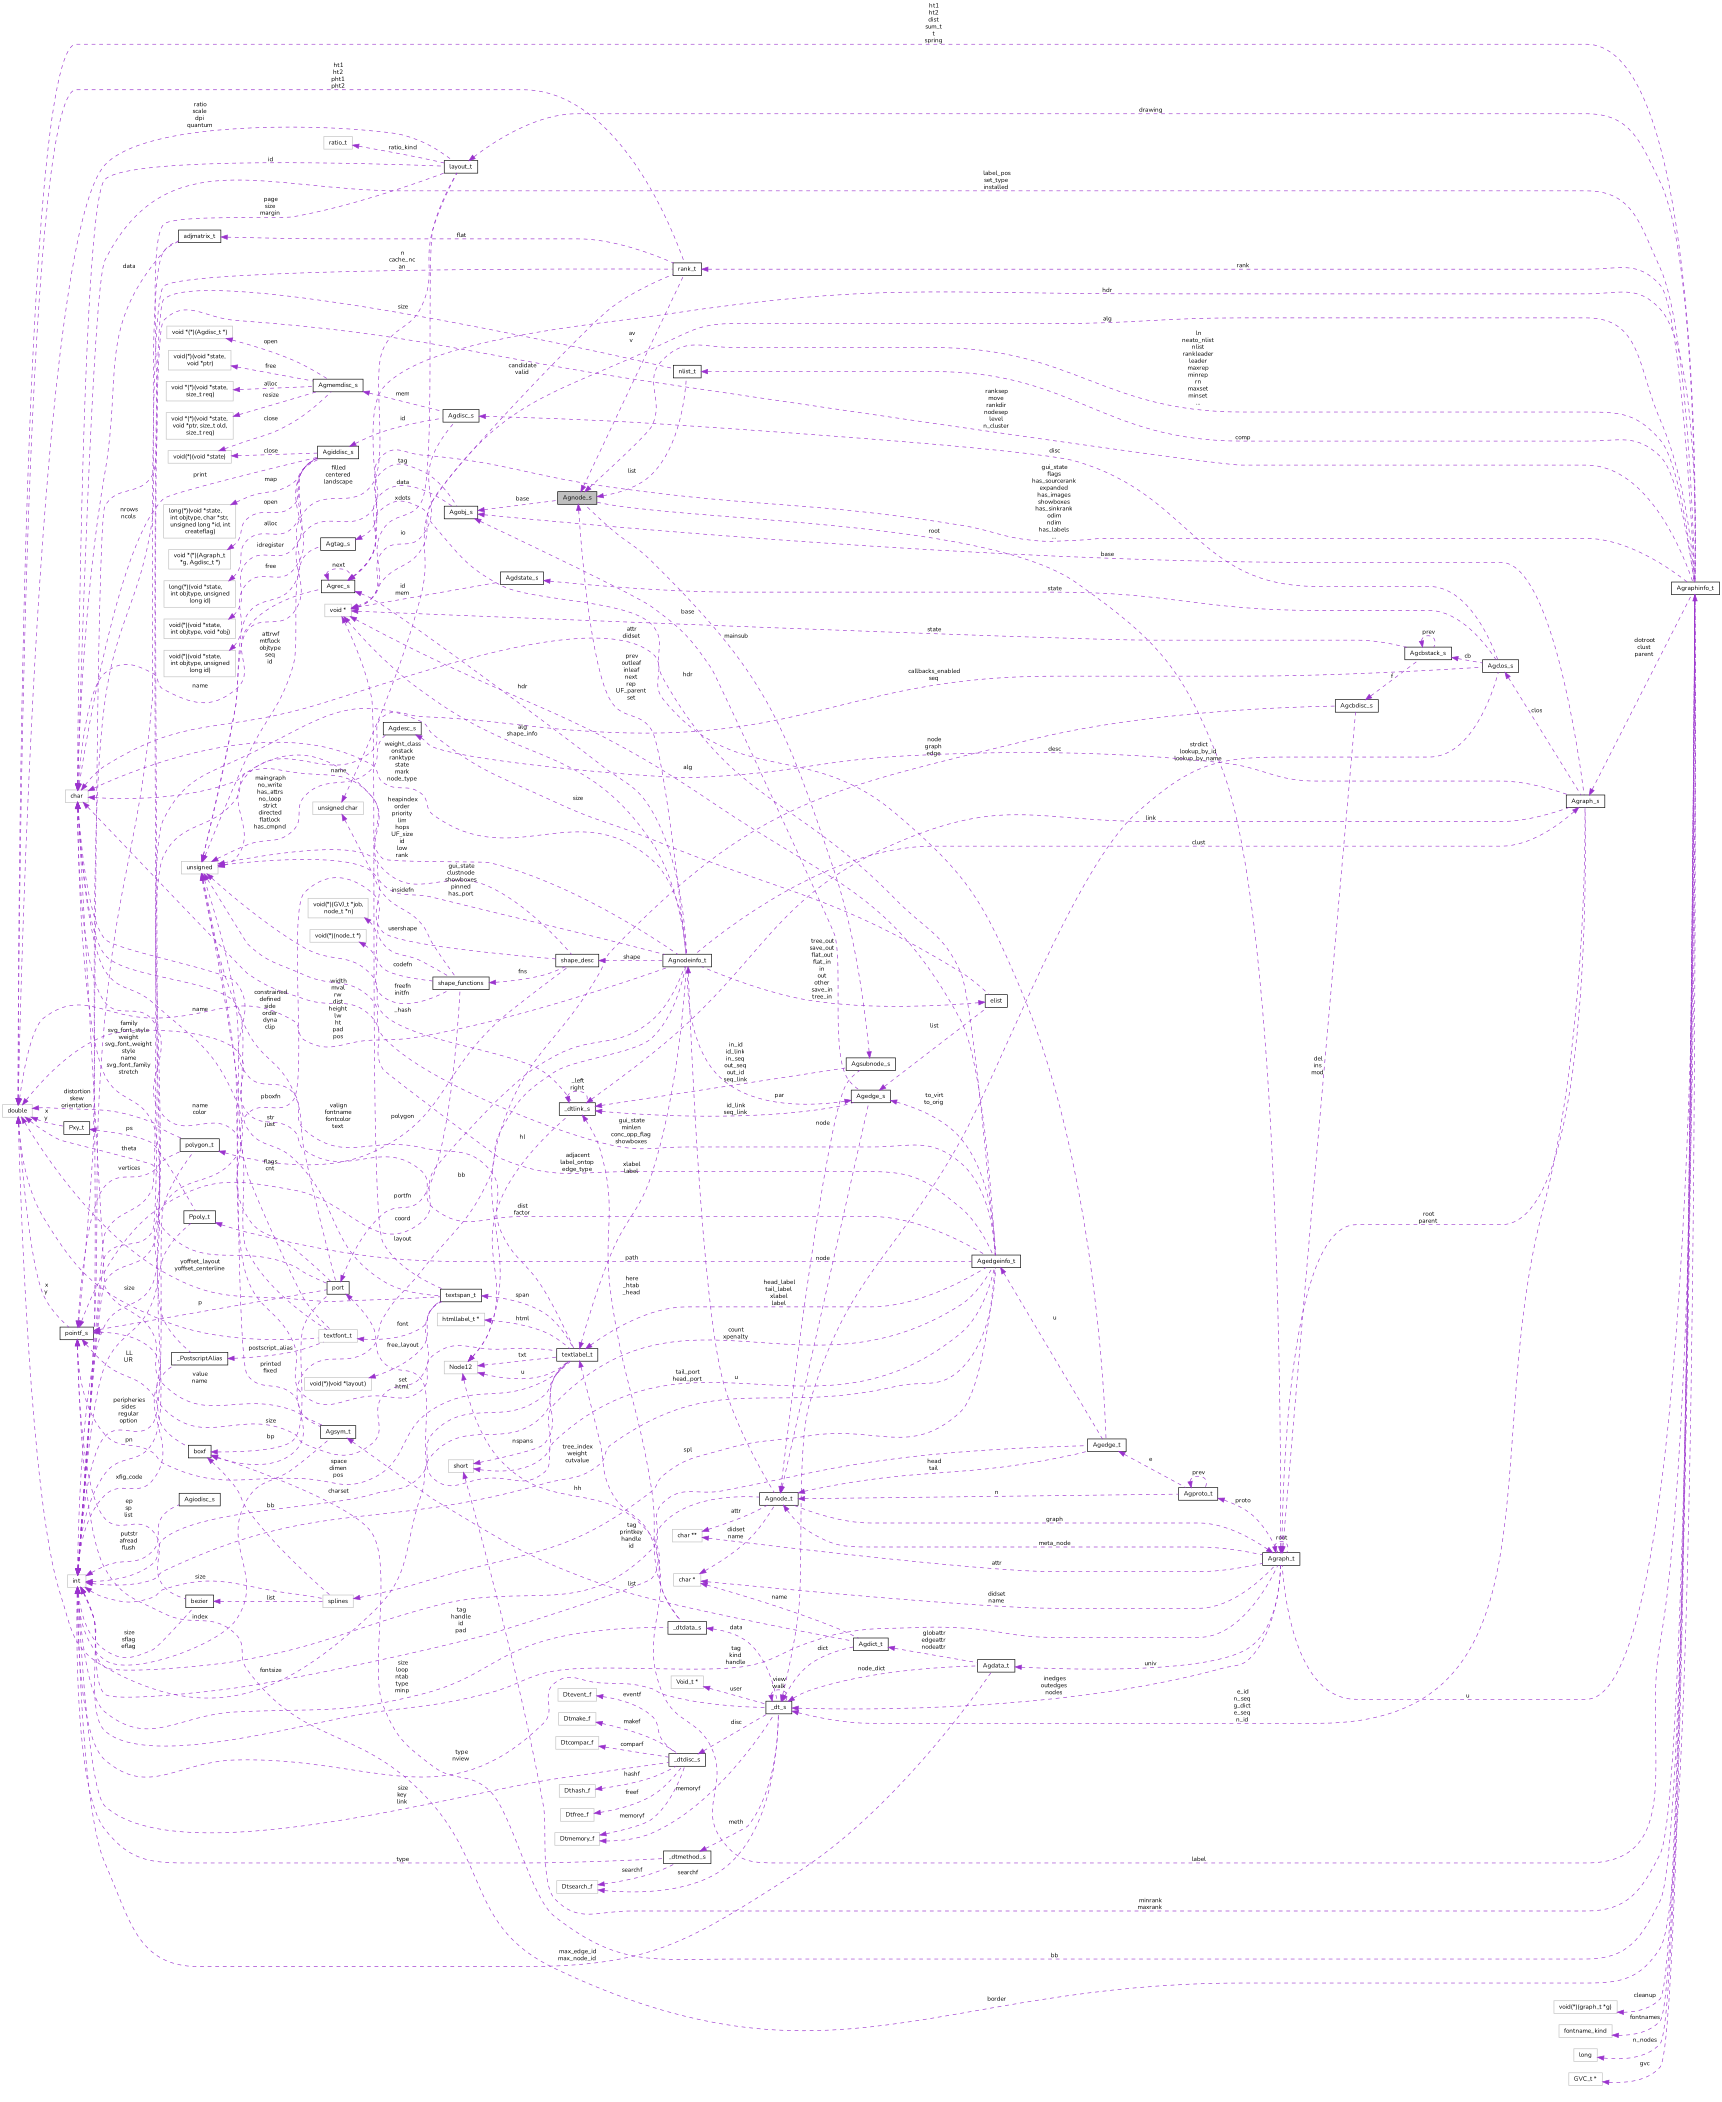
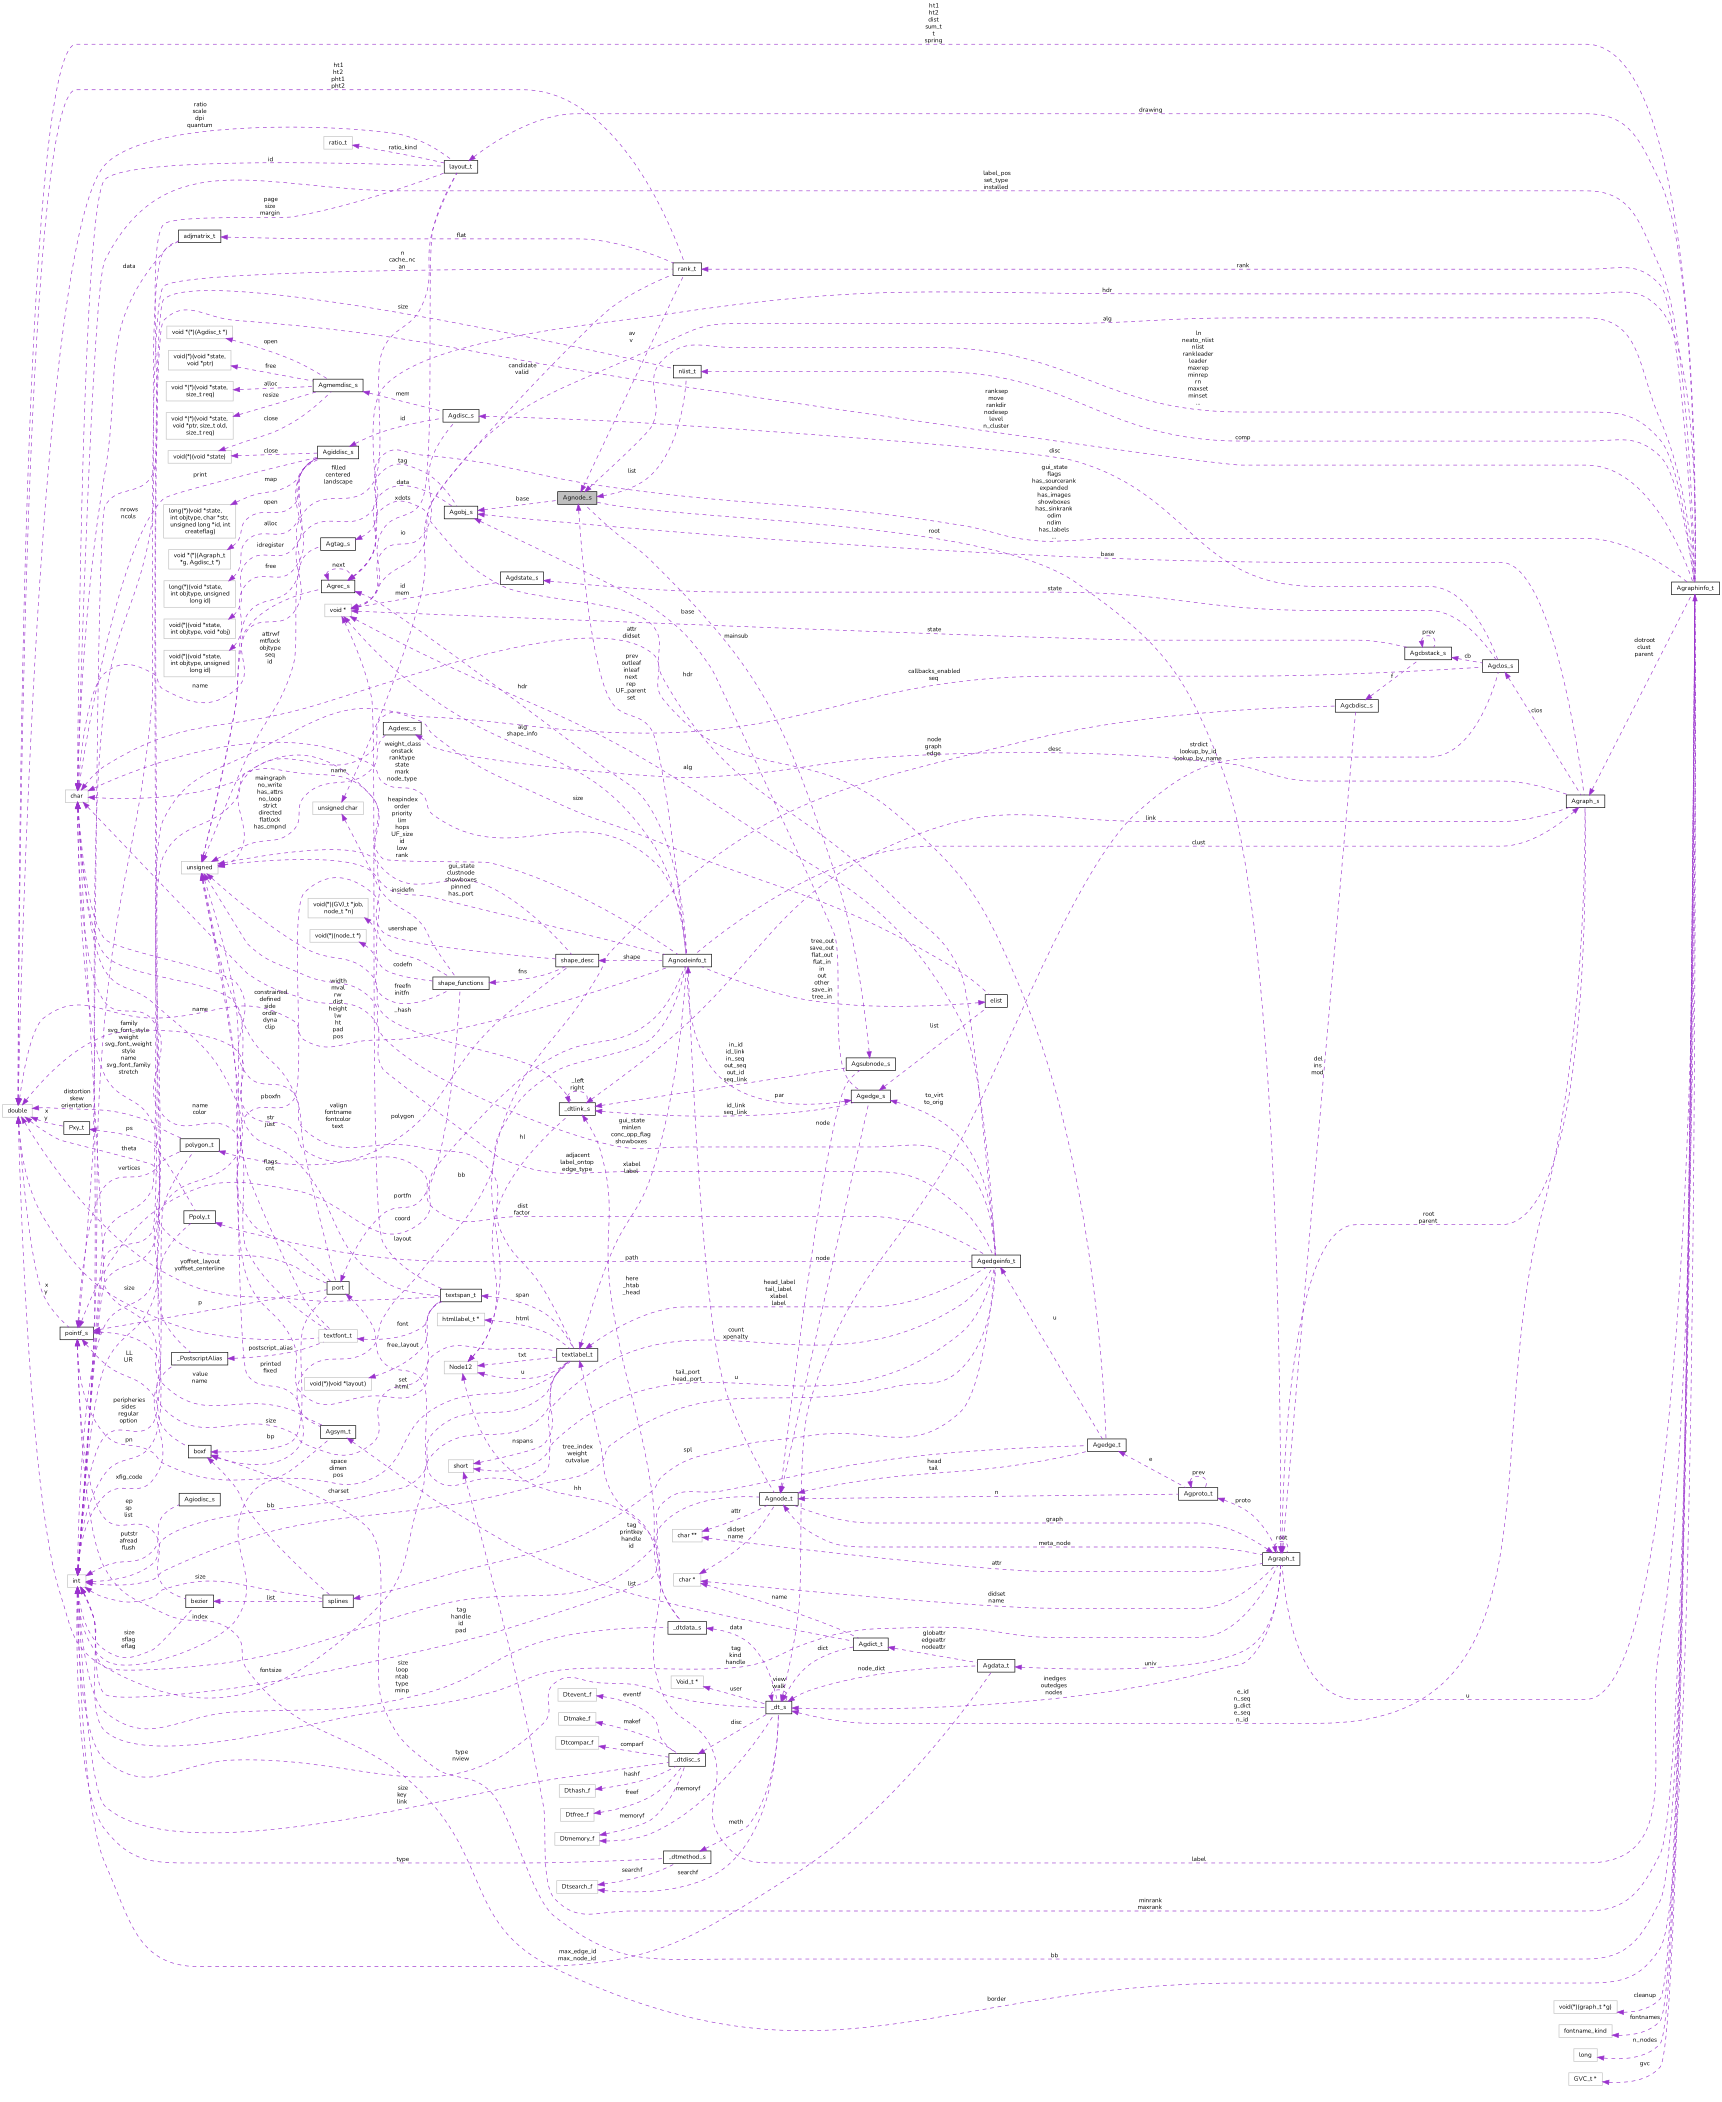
(338, 1601) -> (338, 1601)
